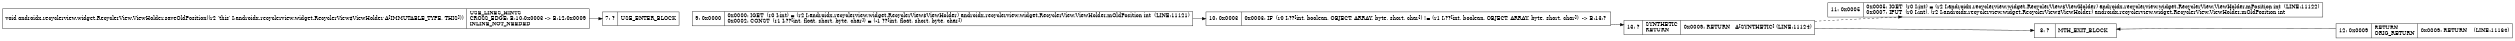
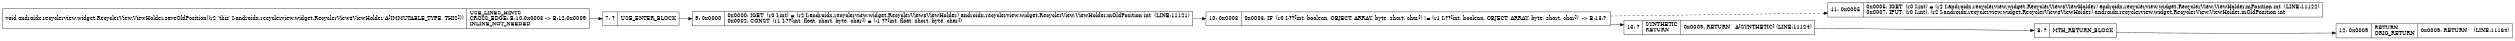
none -> (684, 19)
(1857, 19) -> (1717, 15)
(2228, 28) -> (2224, 33)
(2083, 31) -> (2083, 31)
